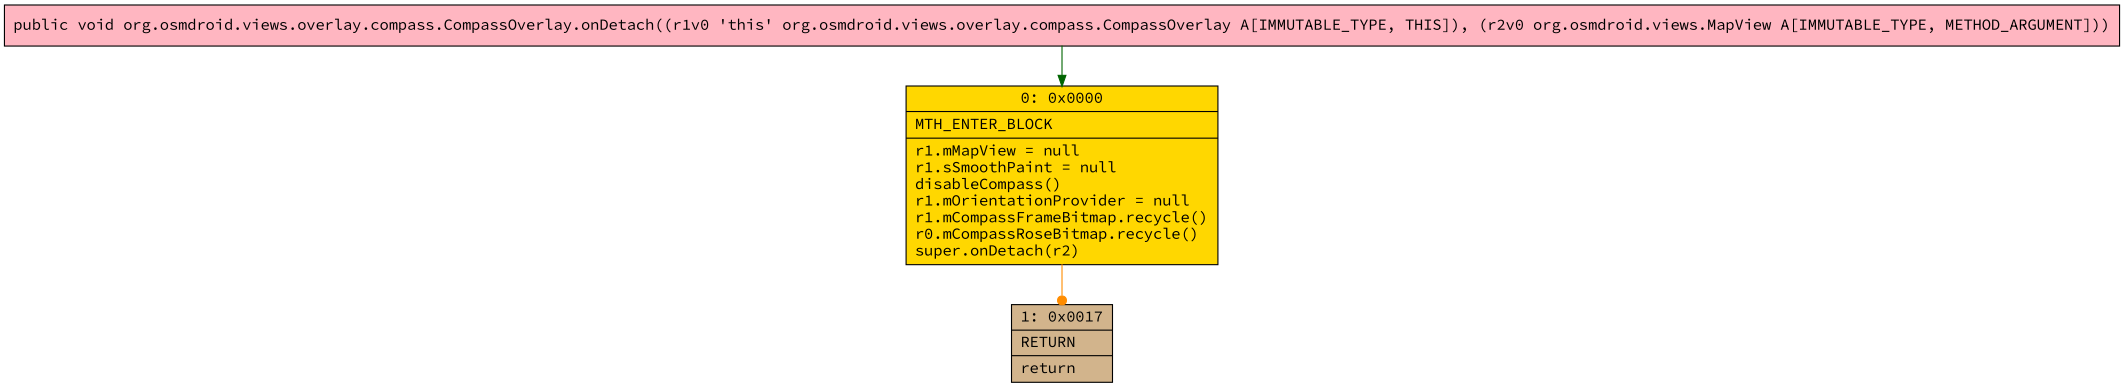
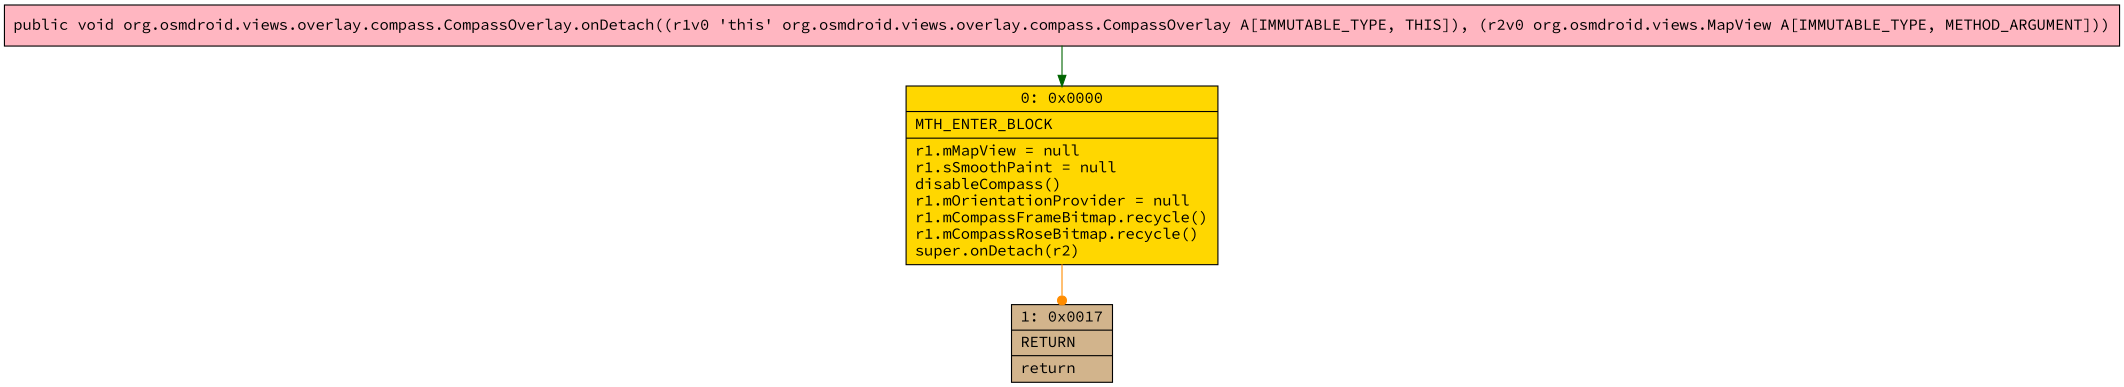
(1057, 234) -> (1057, 234)
